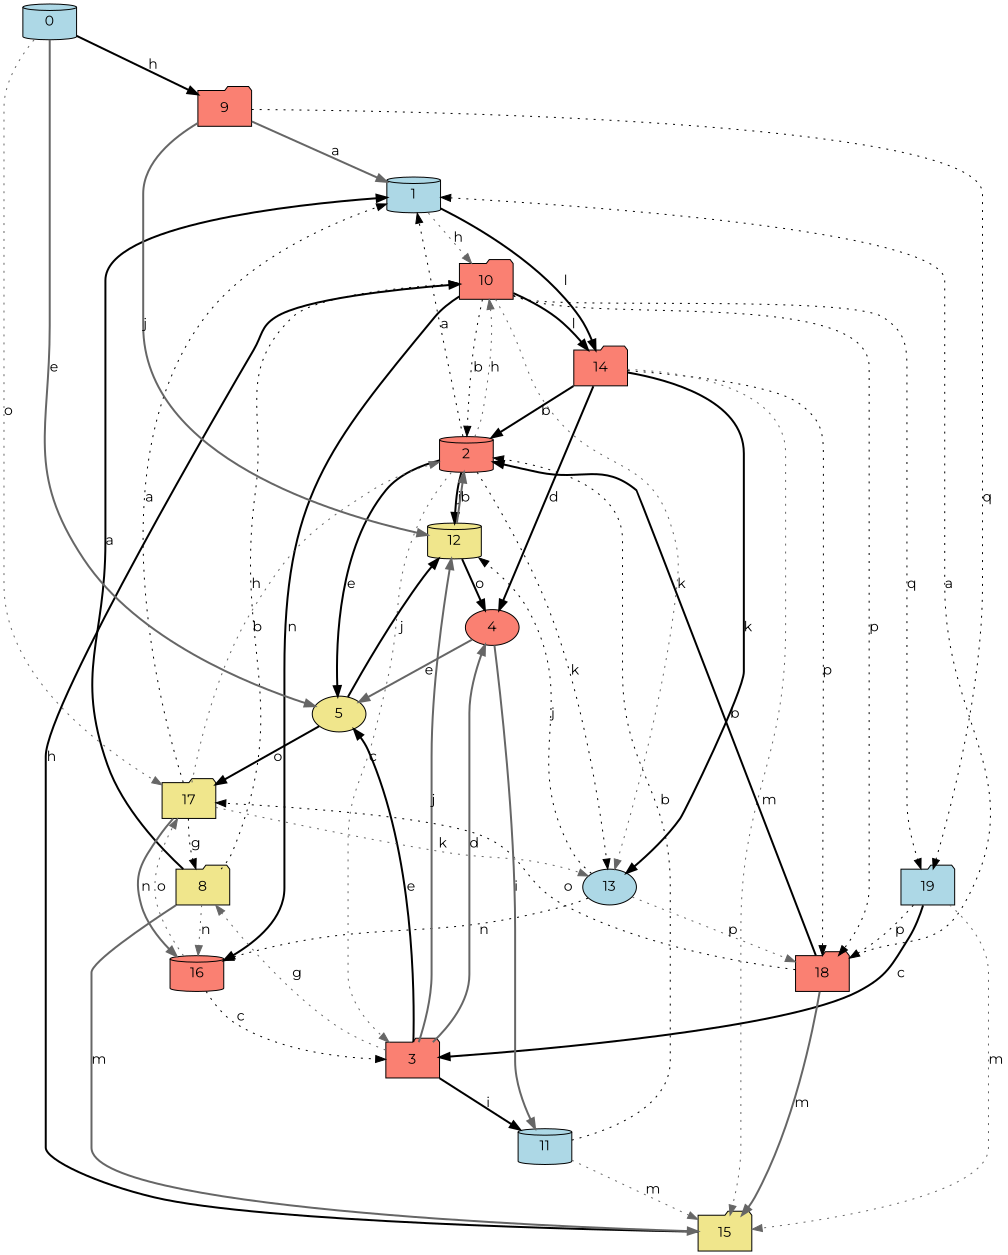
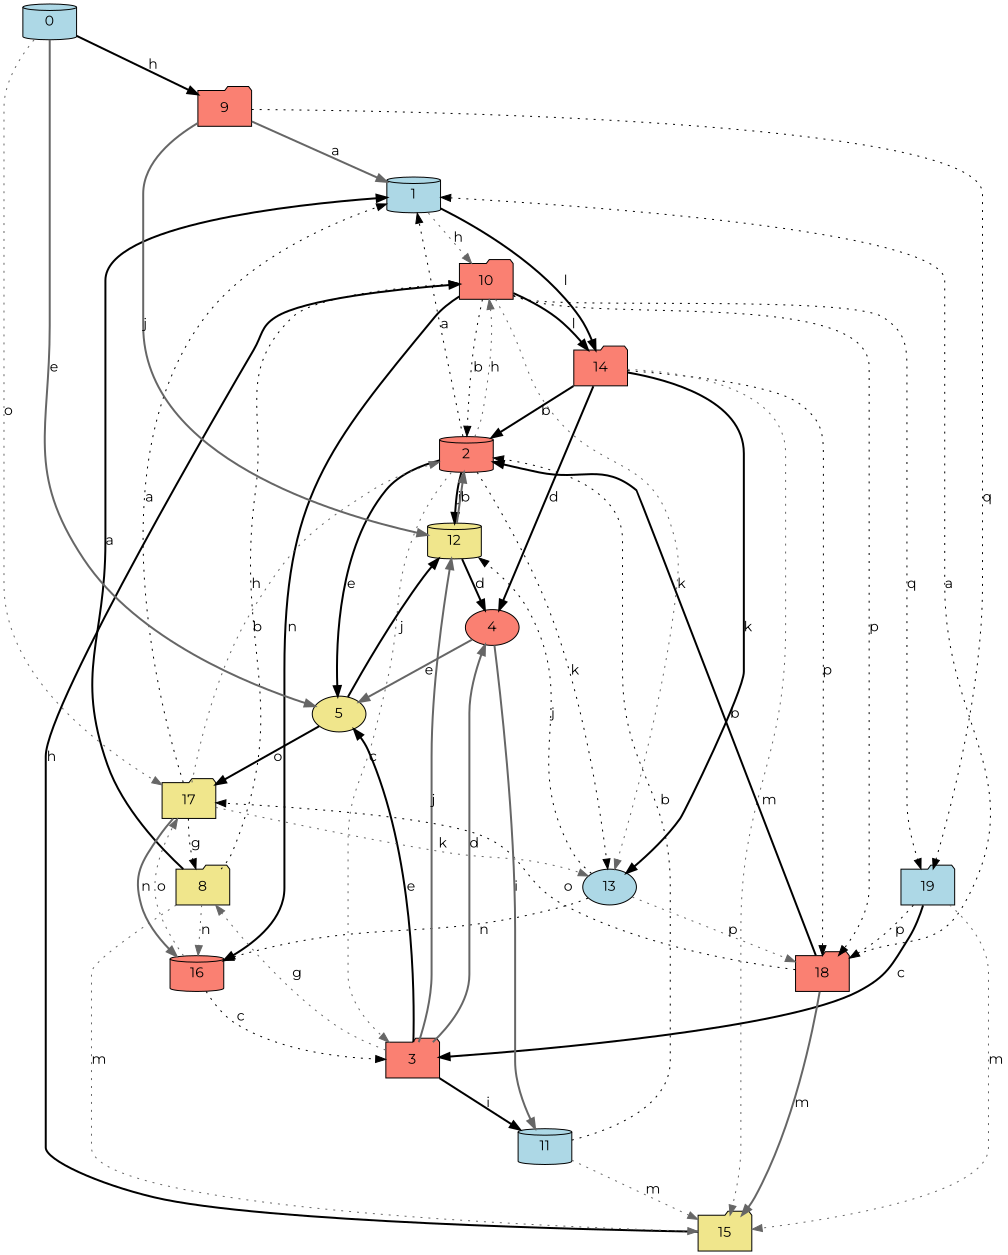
(480, 584) -> (480, 584)
(242, 1199) -> (242, 1199)
